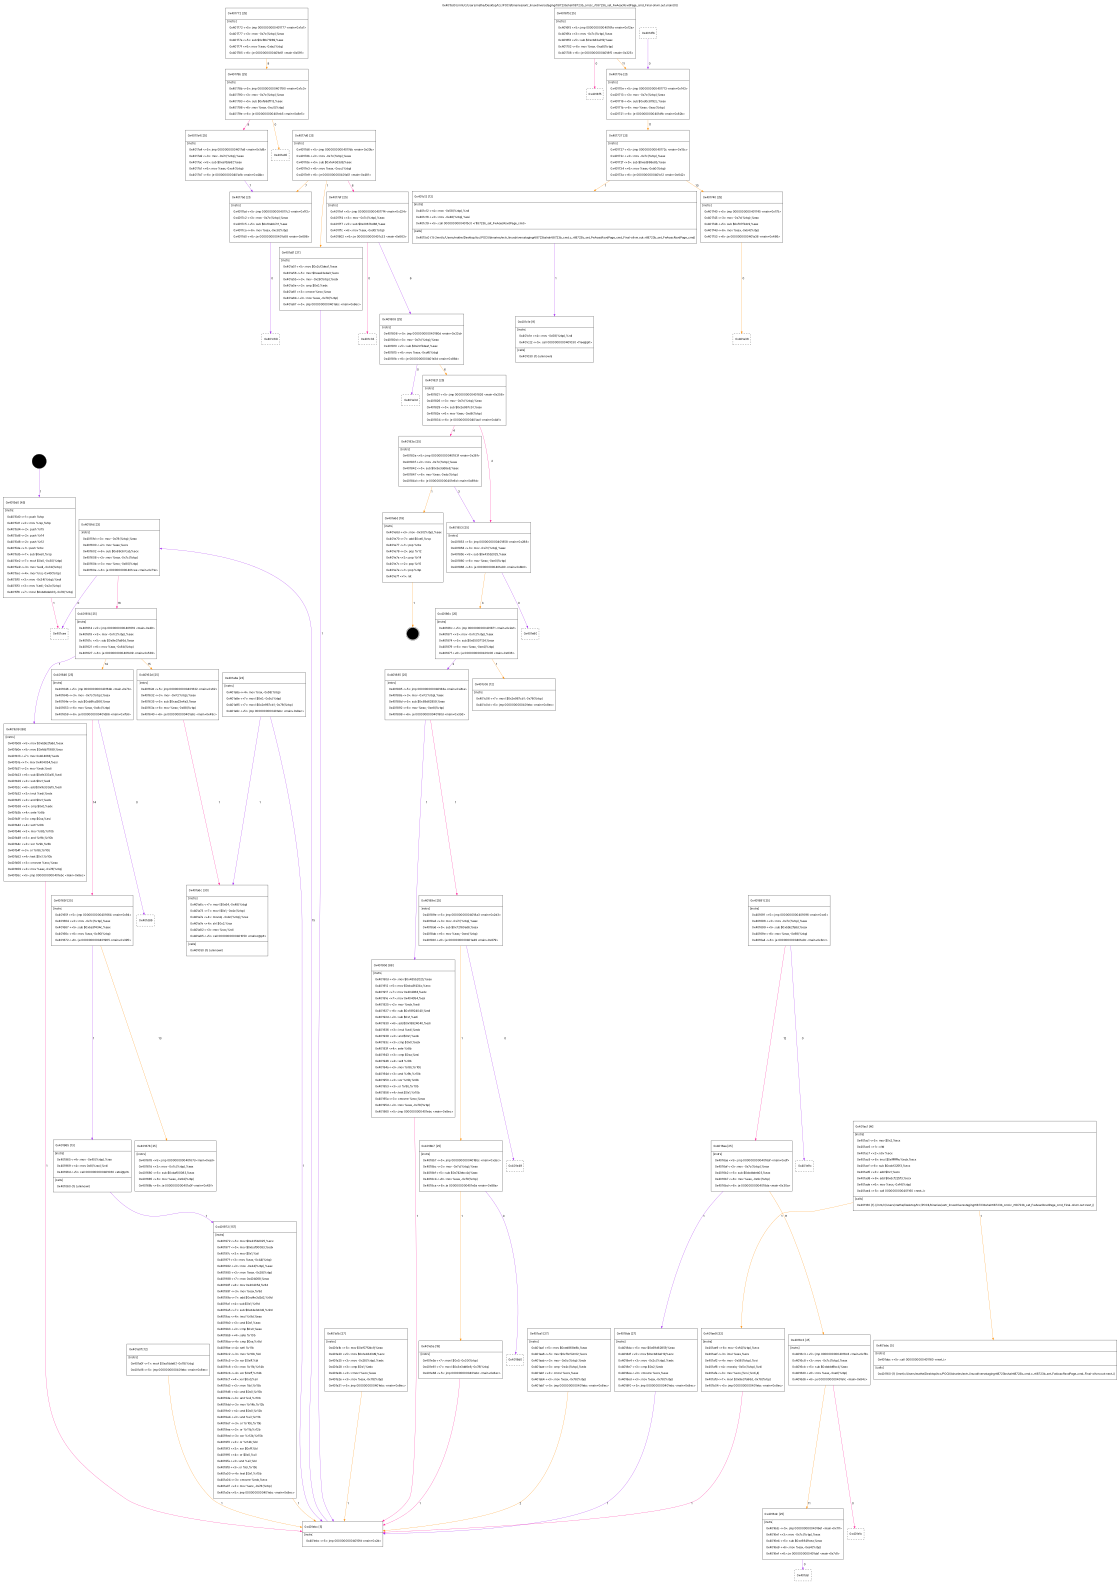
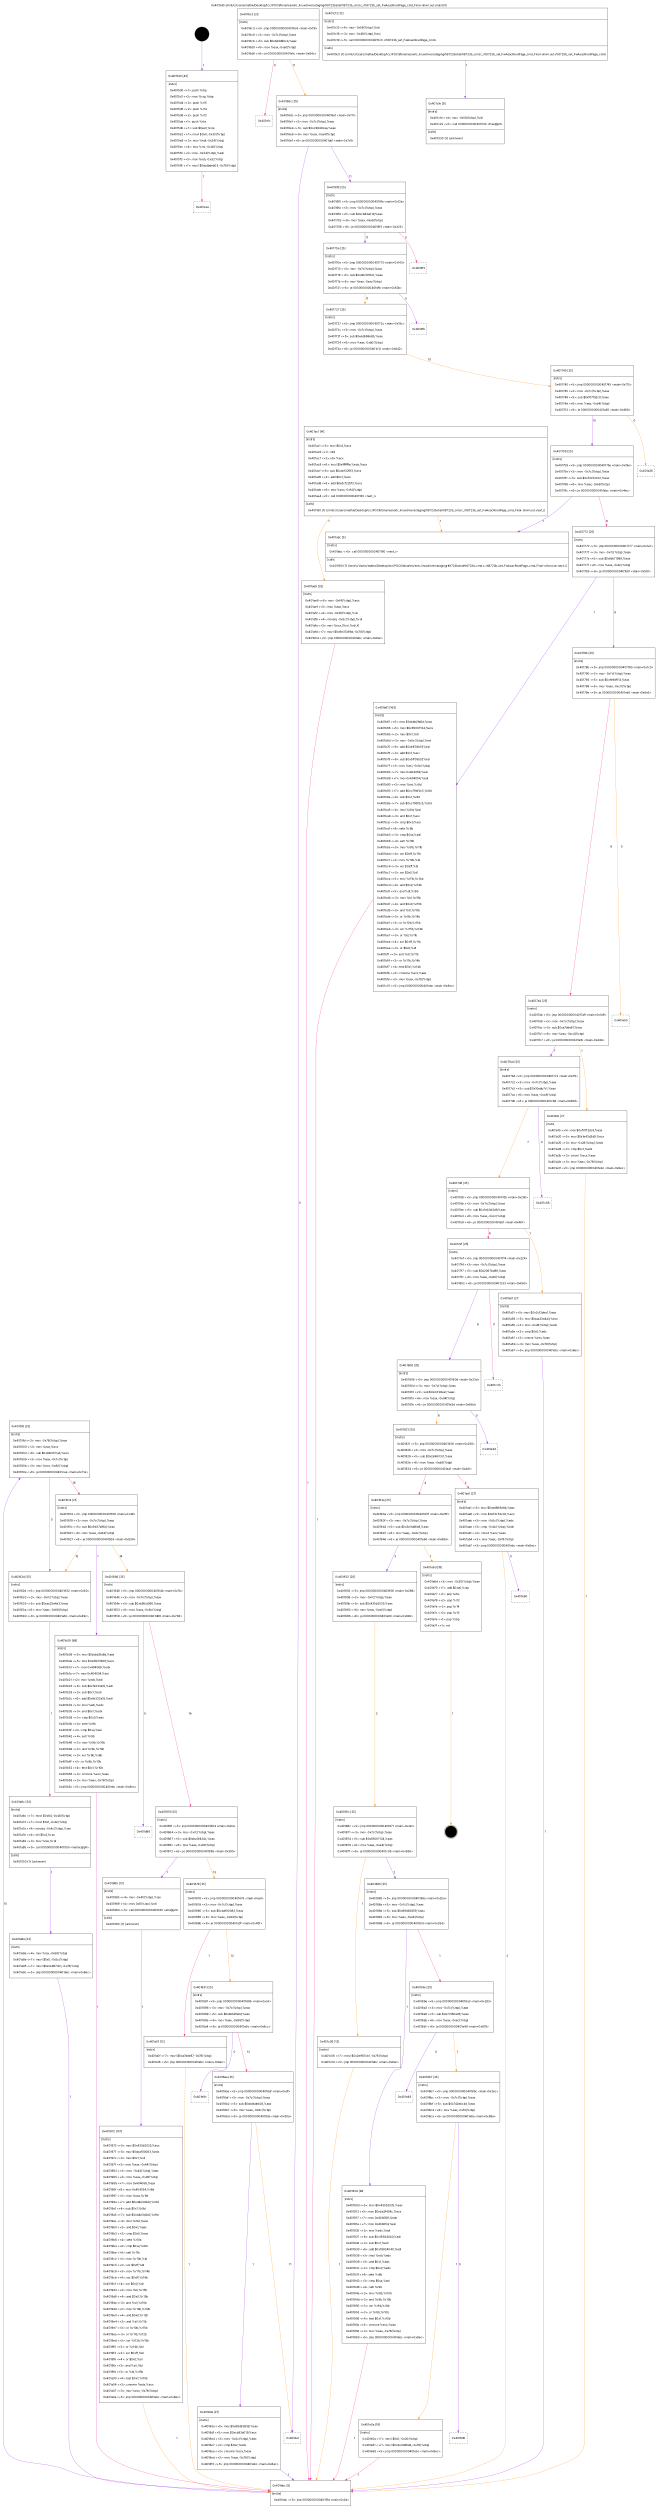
(648, 53) -> (410, 306)
(267, 63) -> (614, 611)
(621, 63) -> (365, 237)
none -> (340, 163)
(603, 185) -> none
(303, 186) -> (514, 1141)
none -> (592, 471)
(489, 472) -> (462, 1481)
(515, 599) -> (513, 1570)
(79, 600) -> (50, 1523)
(247, 800) -> (50, 1900)
none -> (415, 847)
none -> (585, 1077)
(802, 1260) -> (274, 2276)
none -> (228, 1954)
none -> (190, 1980)
none -> (329, 2272)
